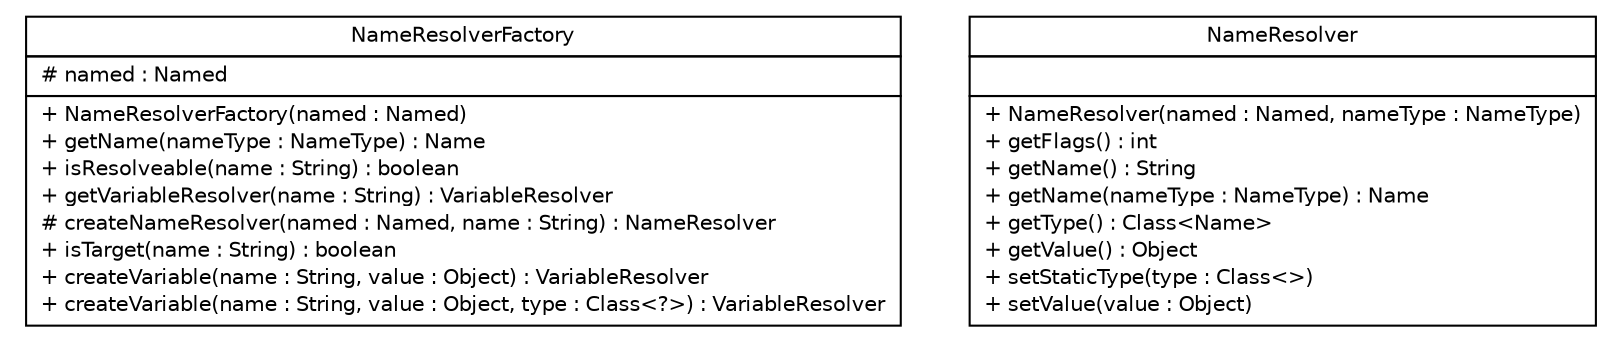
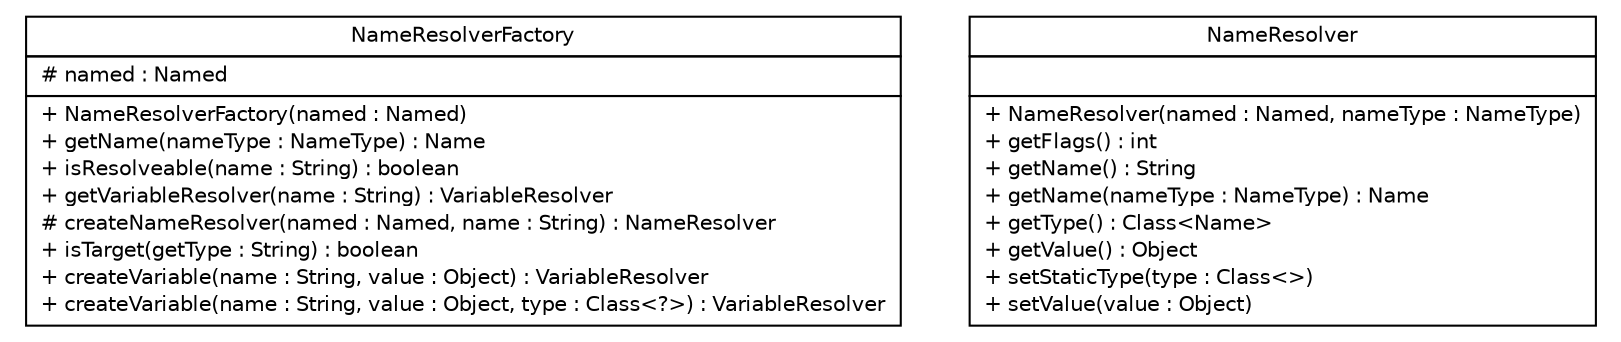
(219, 251) -> (230, 251)
